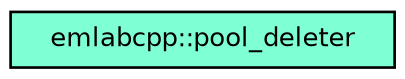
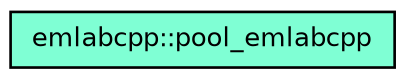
(203, 40) -> (203, 40)
